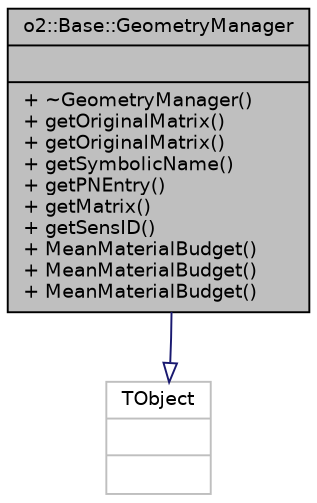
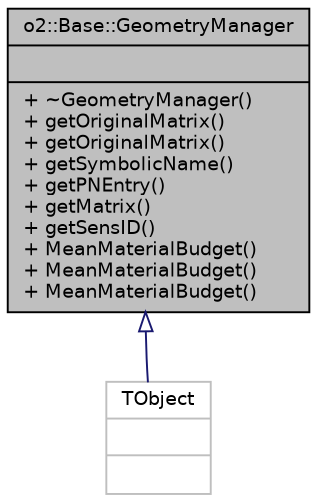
(171, 337) -> (147, 357)
